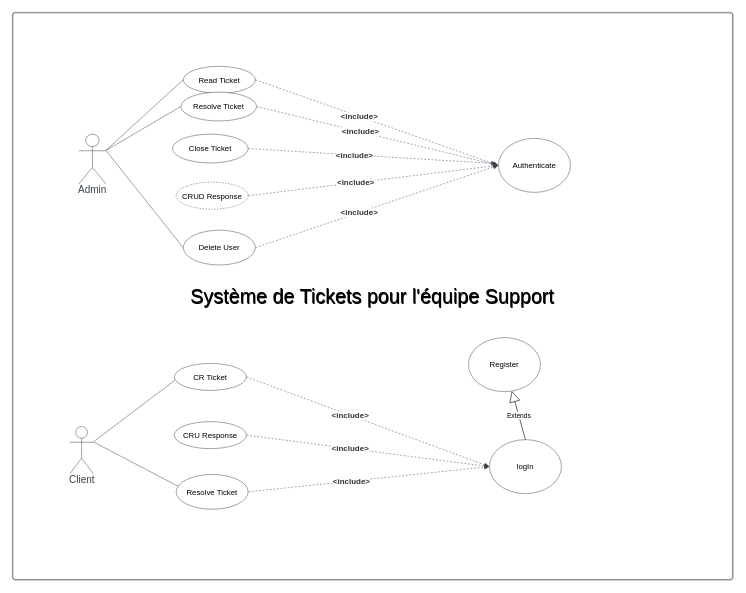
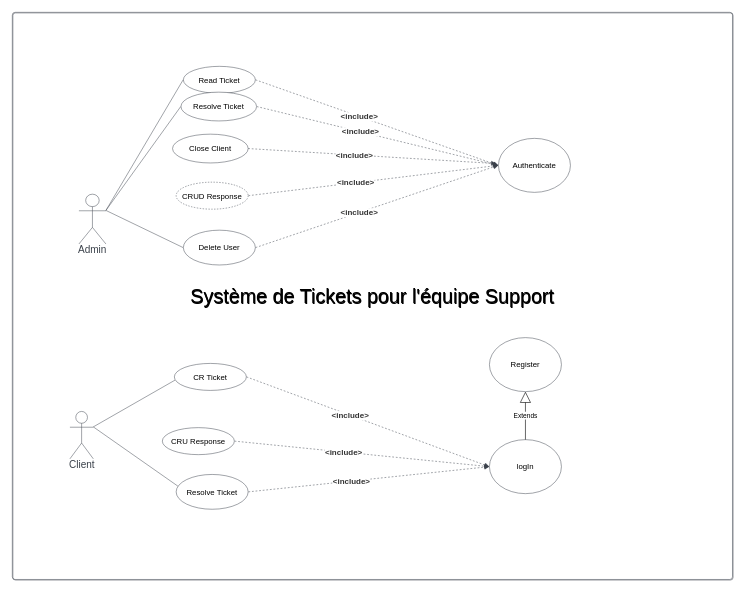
(210, 149) -> (210, 149)
(92, 159) -> (92, 219)
(504, 365) -> (525, 365)
(210, 435) -> (198, 441)
(82, 450) -> (82, 435)
